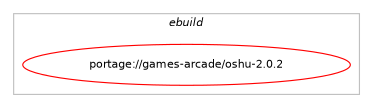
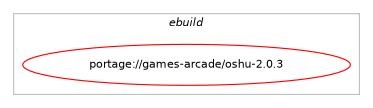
(187, 65) -> (187, 65)
